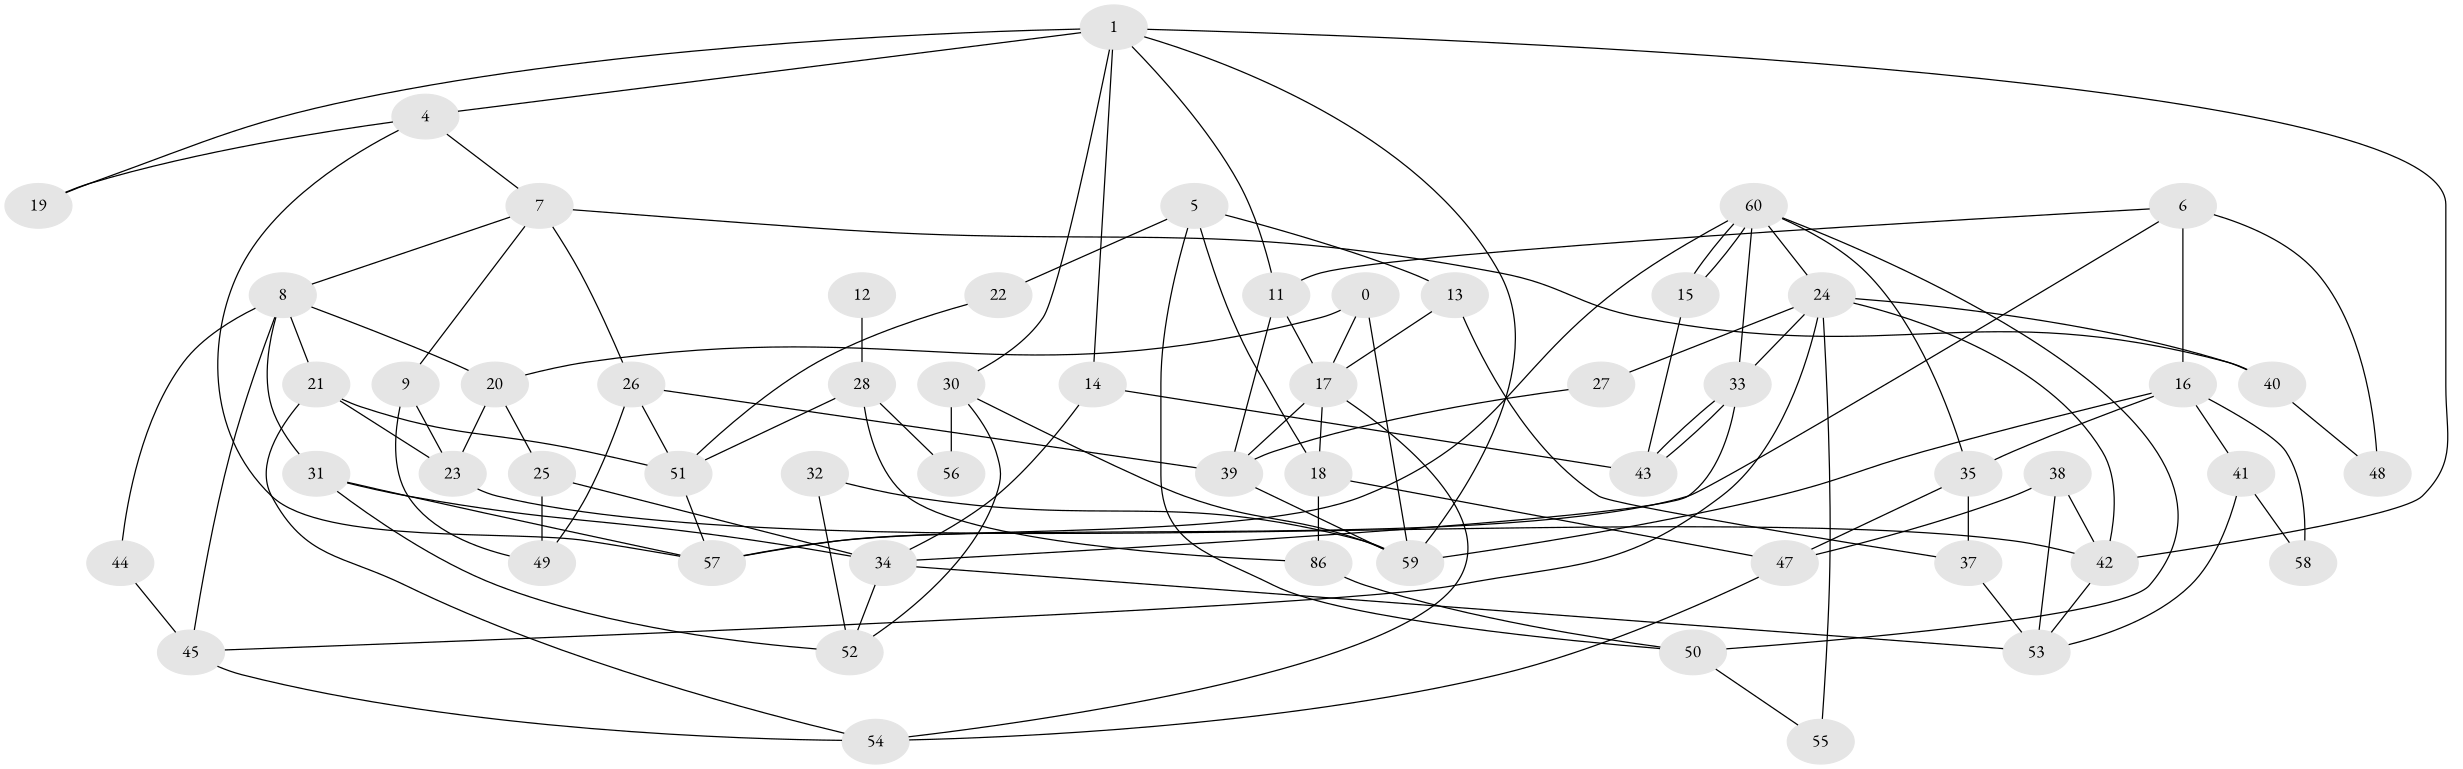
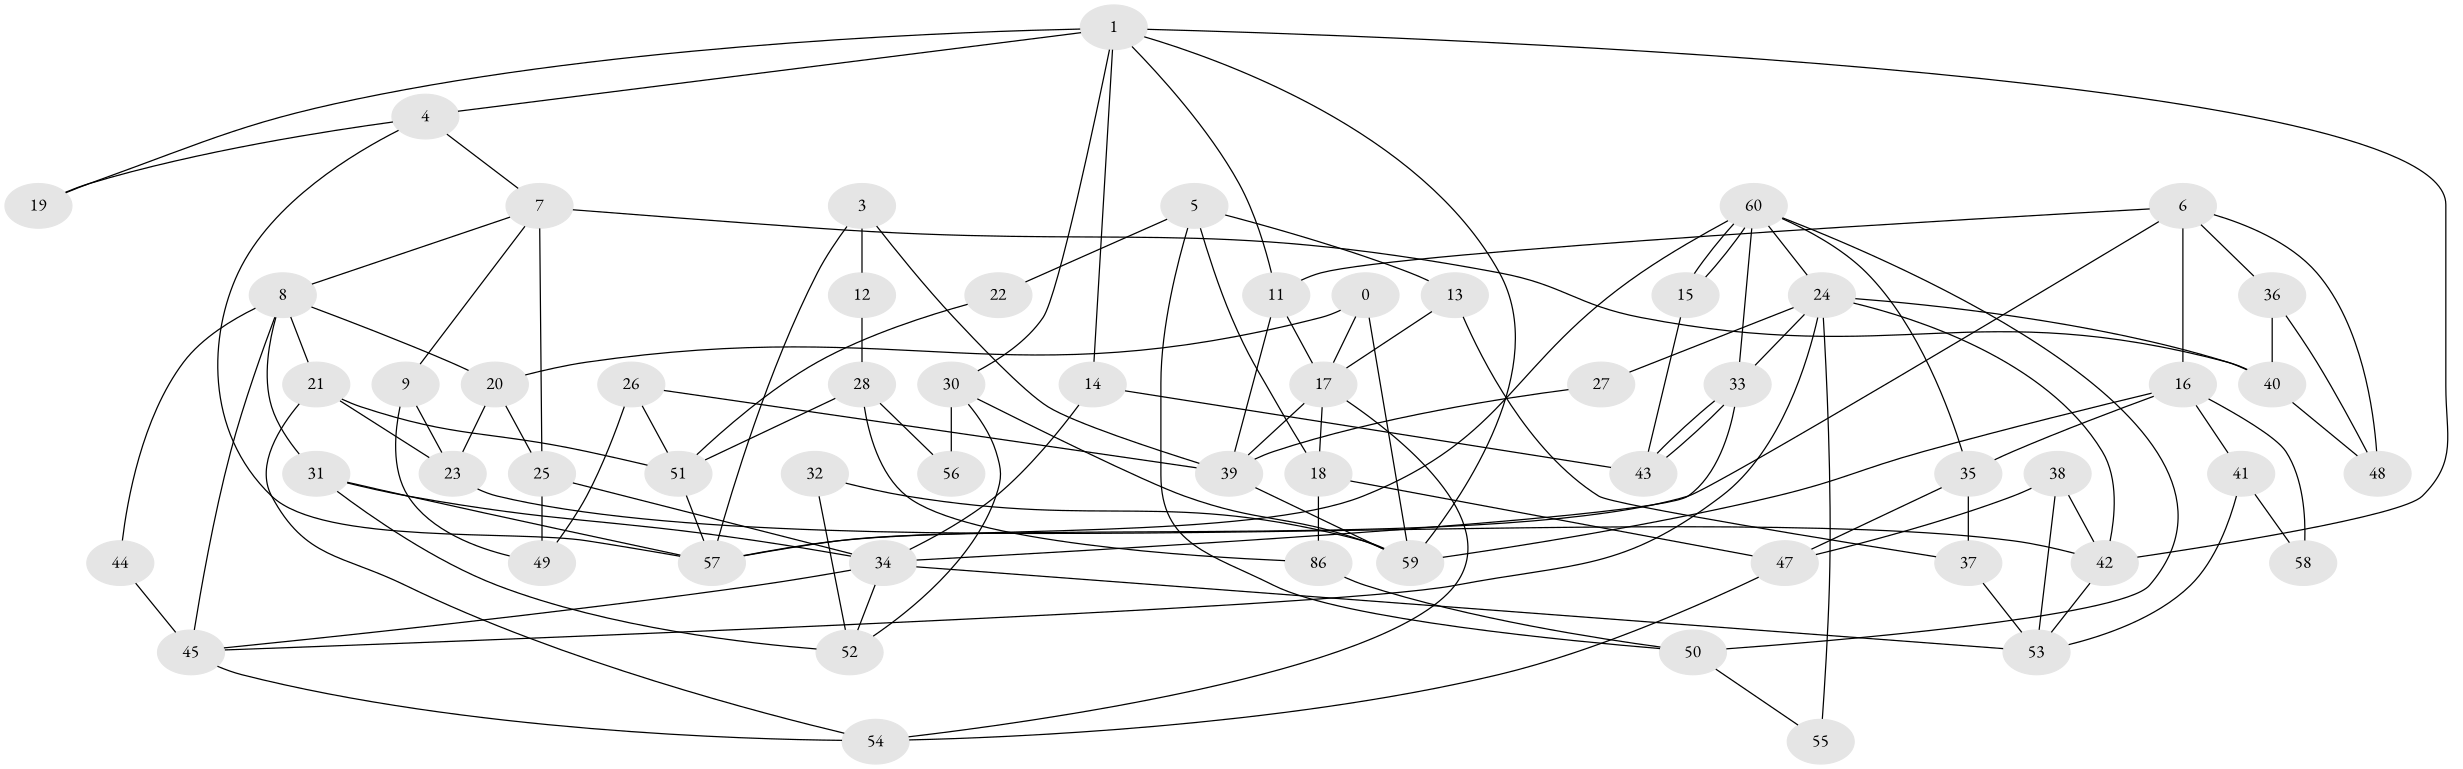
none -> (862, 206)
(591, 293) -> (541, 340)
none -> (2272, 295)
none -> (538, 614)
